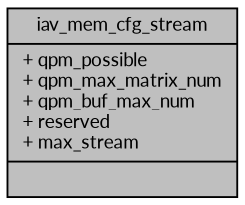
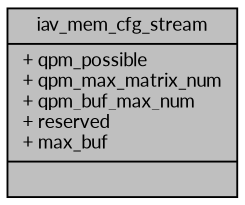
(81, 143) -> (65, 143)
